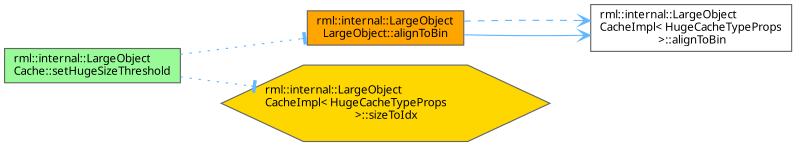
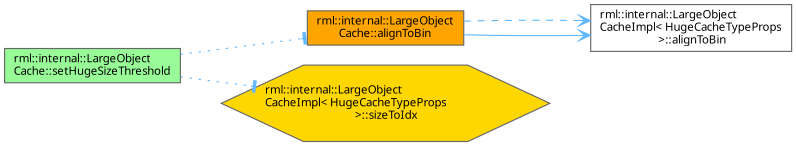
(386, 28) -> (386, 28)
